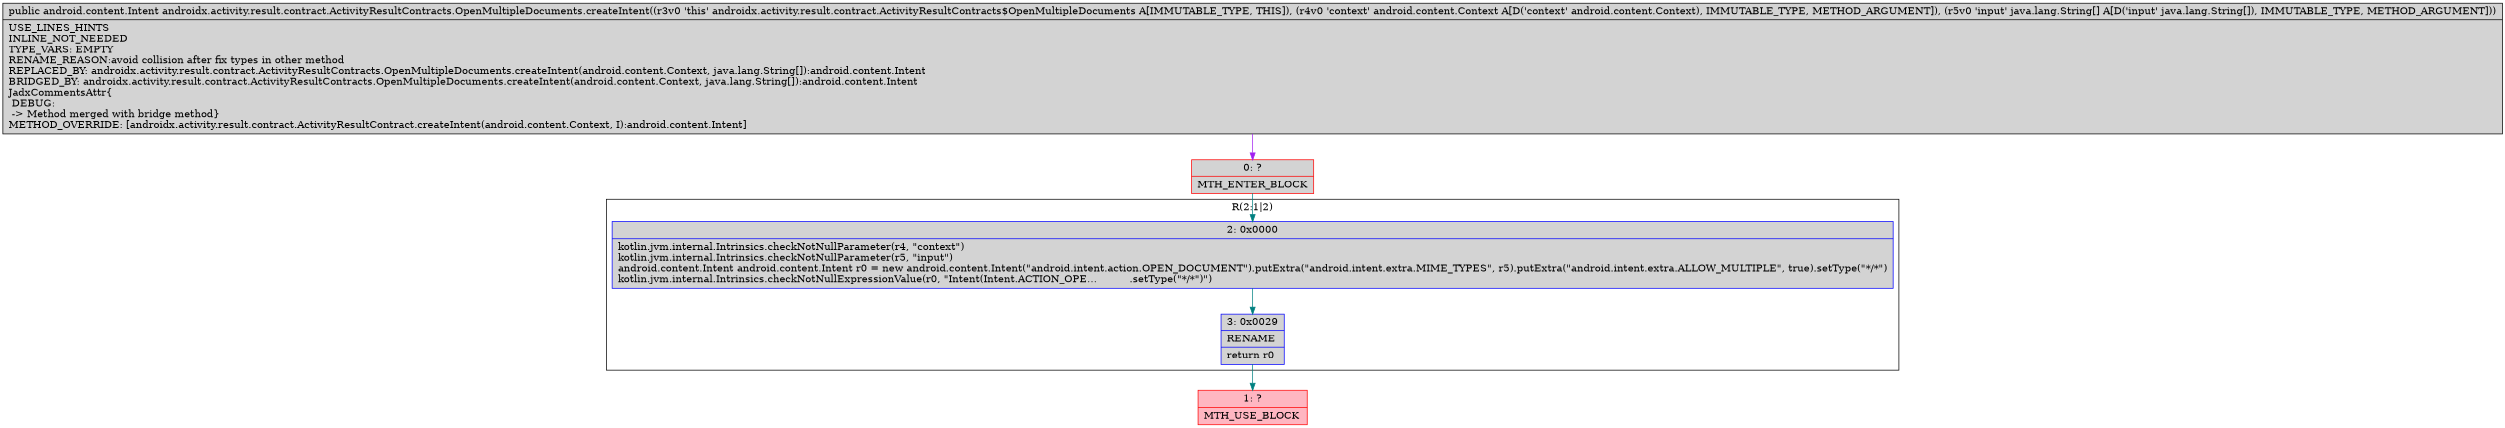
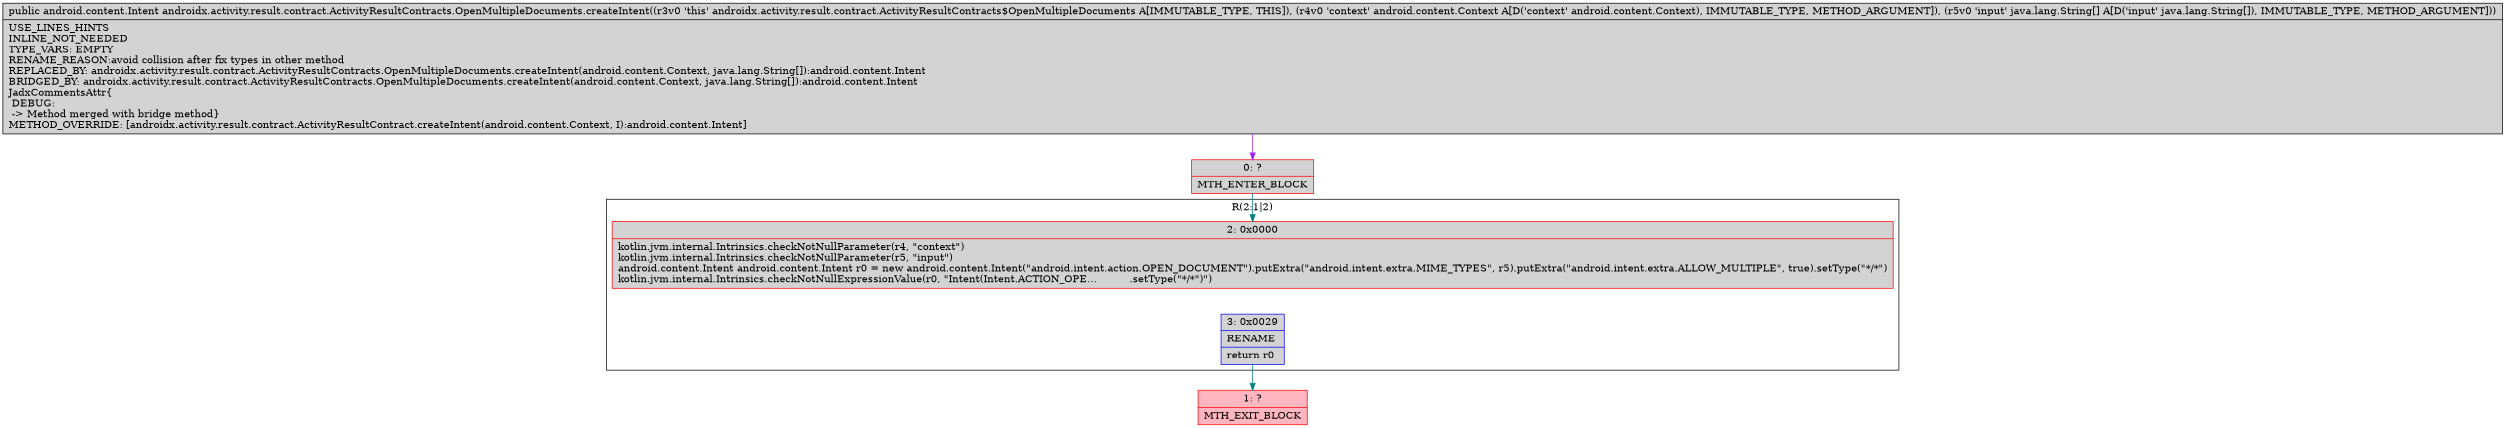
(1253, 255) -> (1253, 255)
(1253, 298) -> none
(1252, 416) -> (1253, 416)
